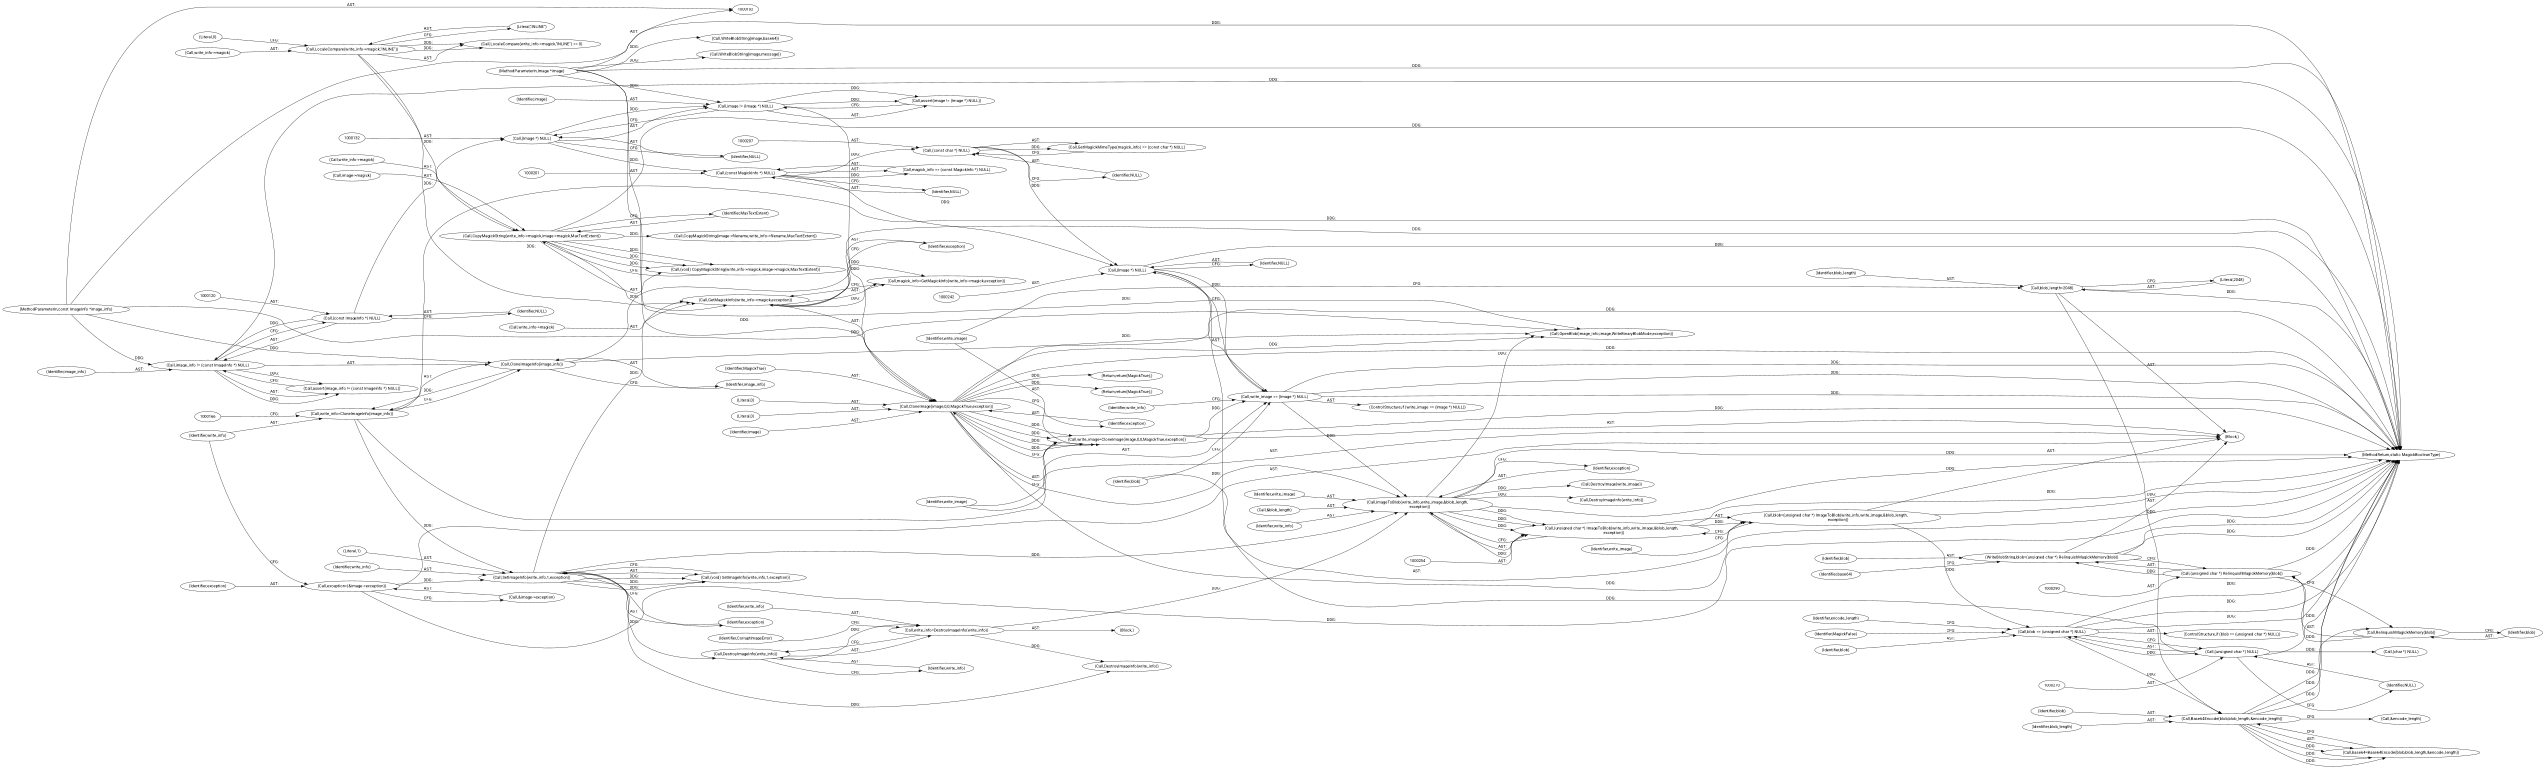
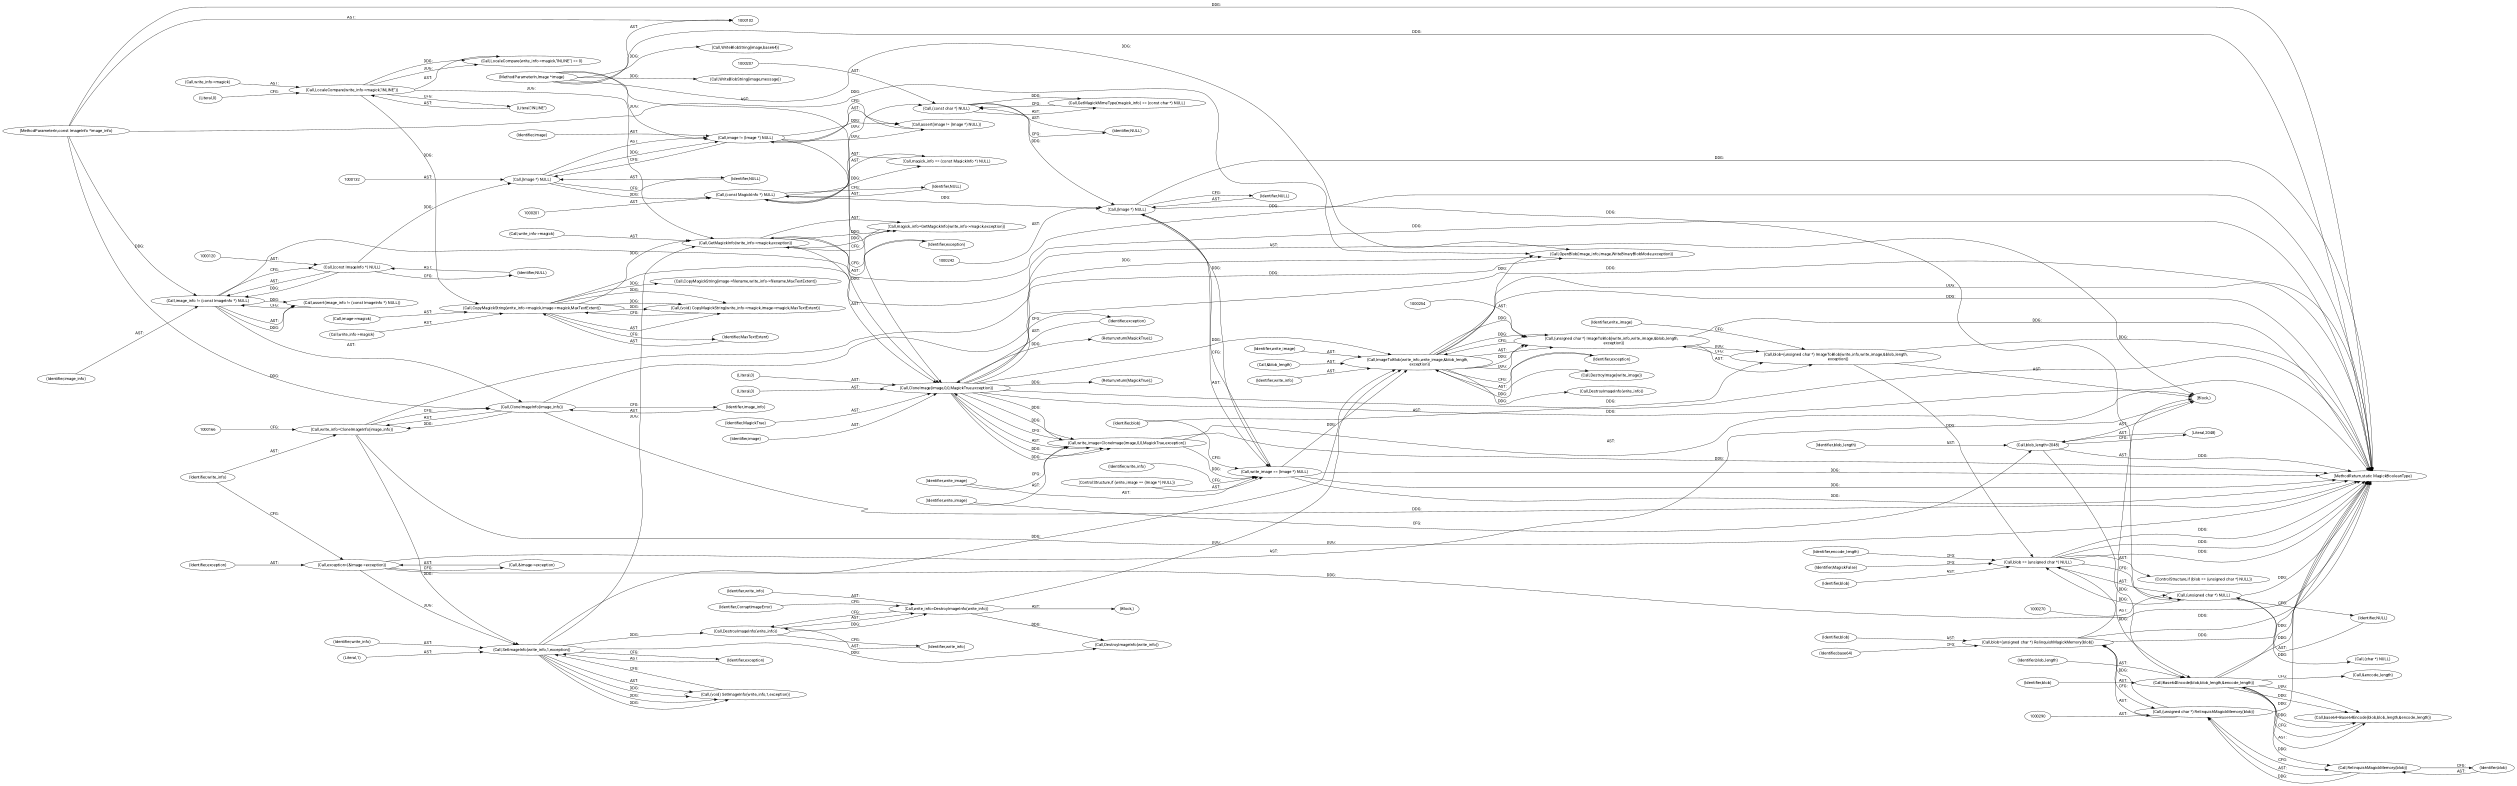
(746, 320) -> (746, 99)
(1333, 403) -> (1207, 491)
(2052, 557) -> (2038, 642)
